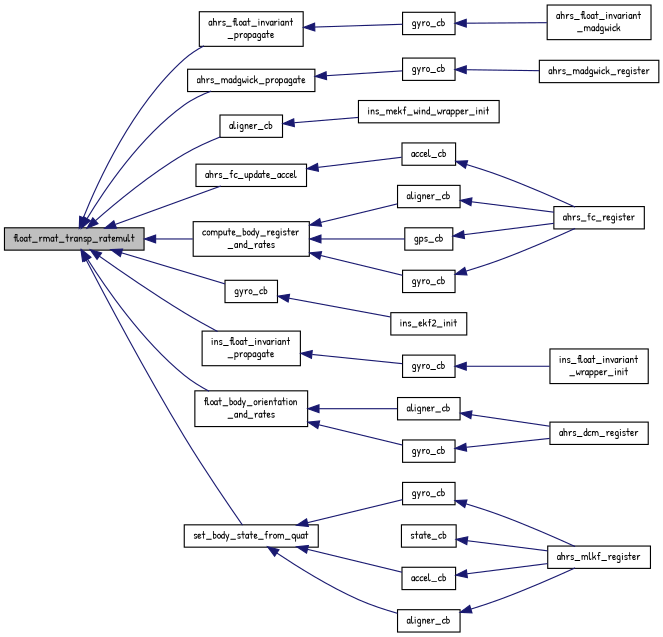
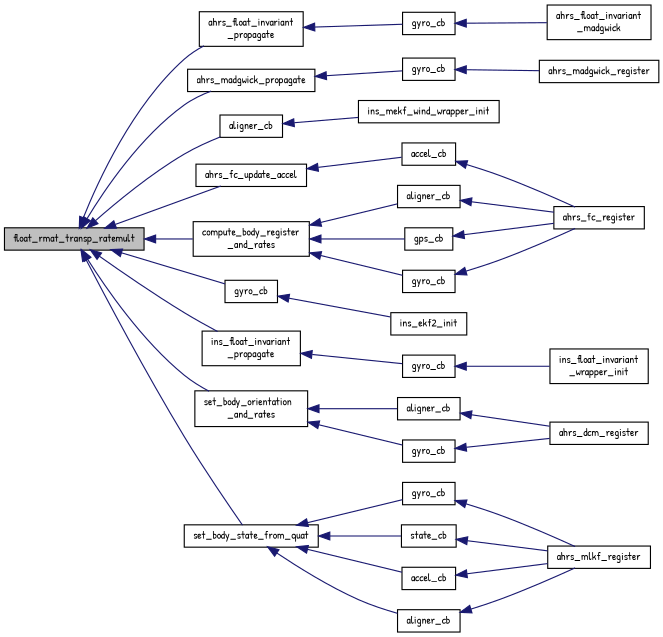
(251, 409) -> (251, 409)
none -> (366, 536)
